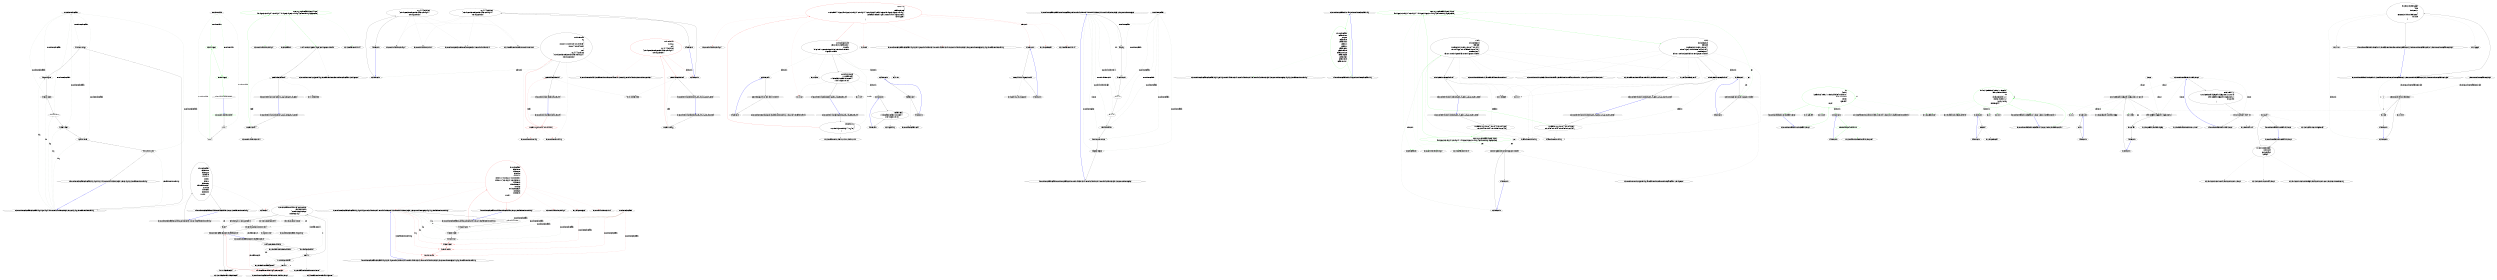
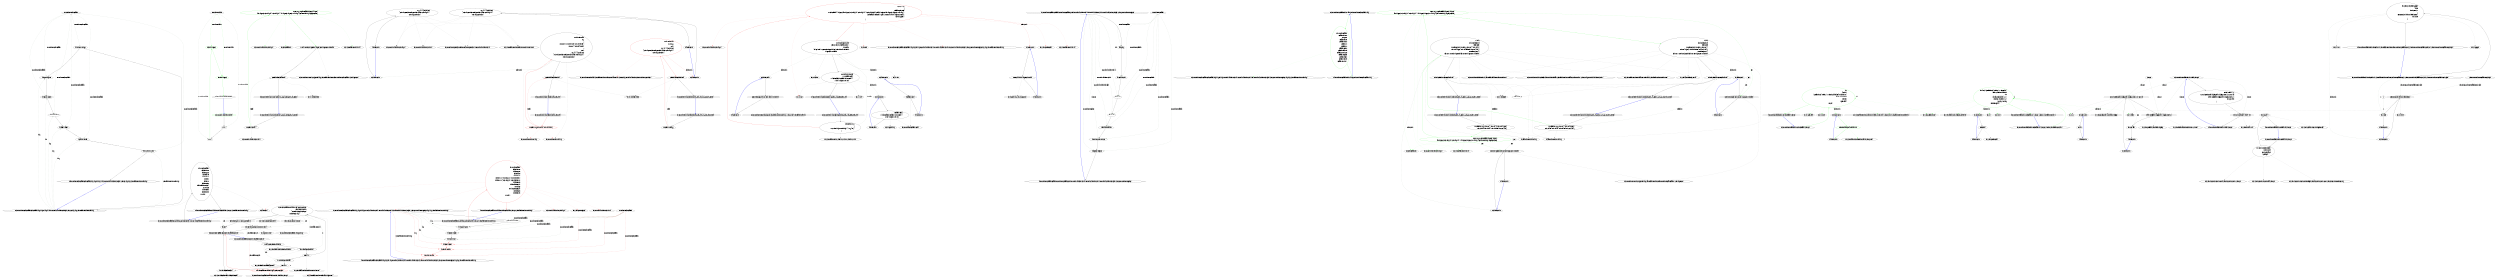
(1517, 97) -> (1517, 97)
(226, 271) -> (226, 271)
